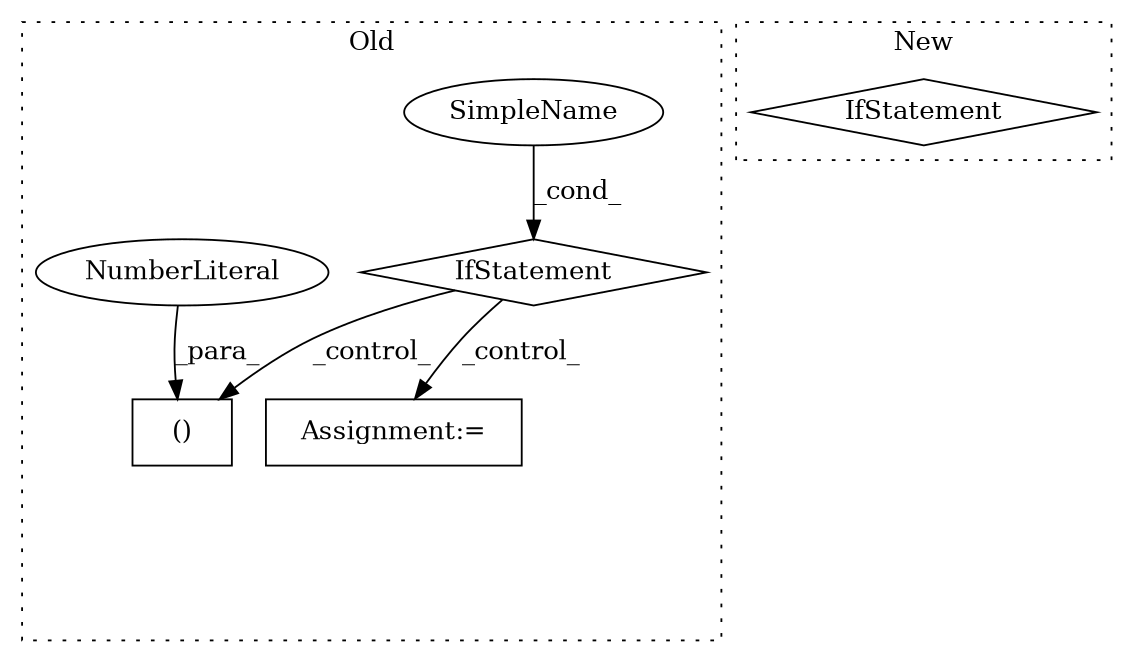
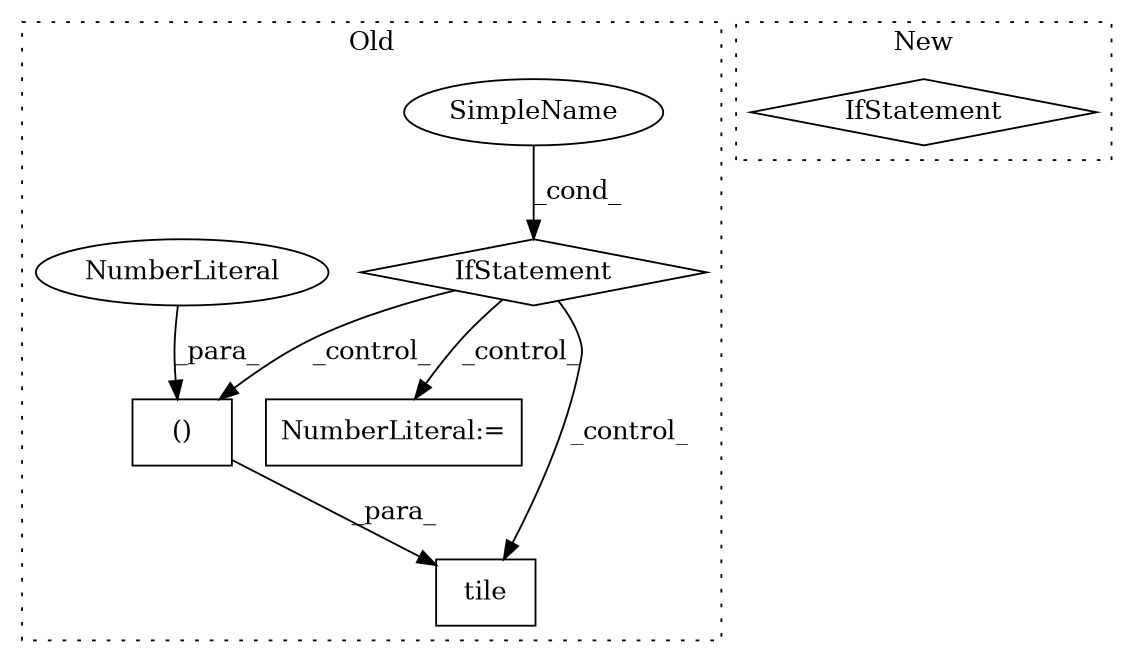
(394, 432) -> (394, 432)
none -> (486, 593)
